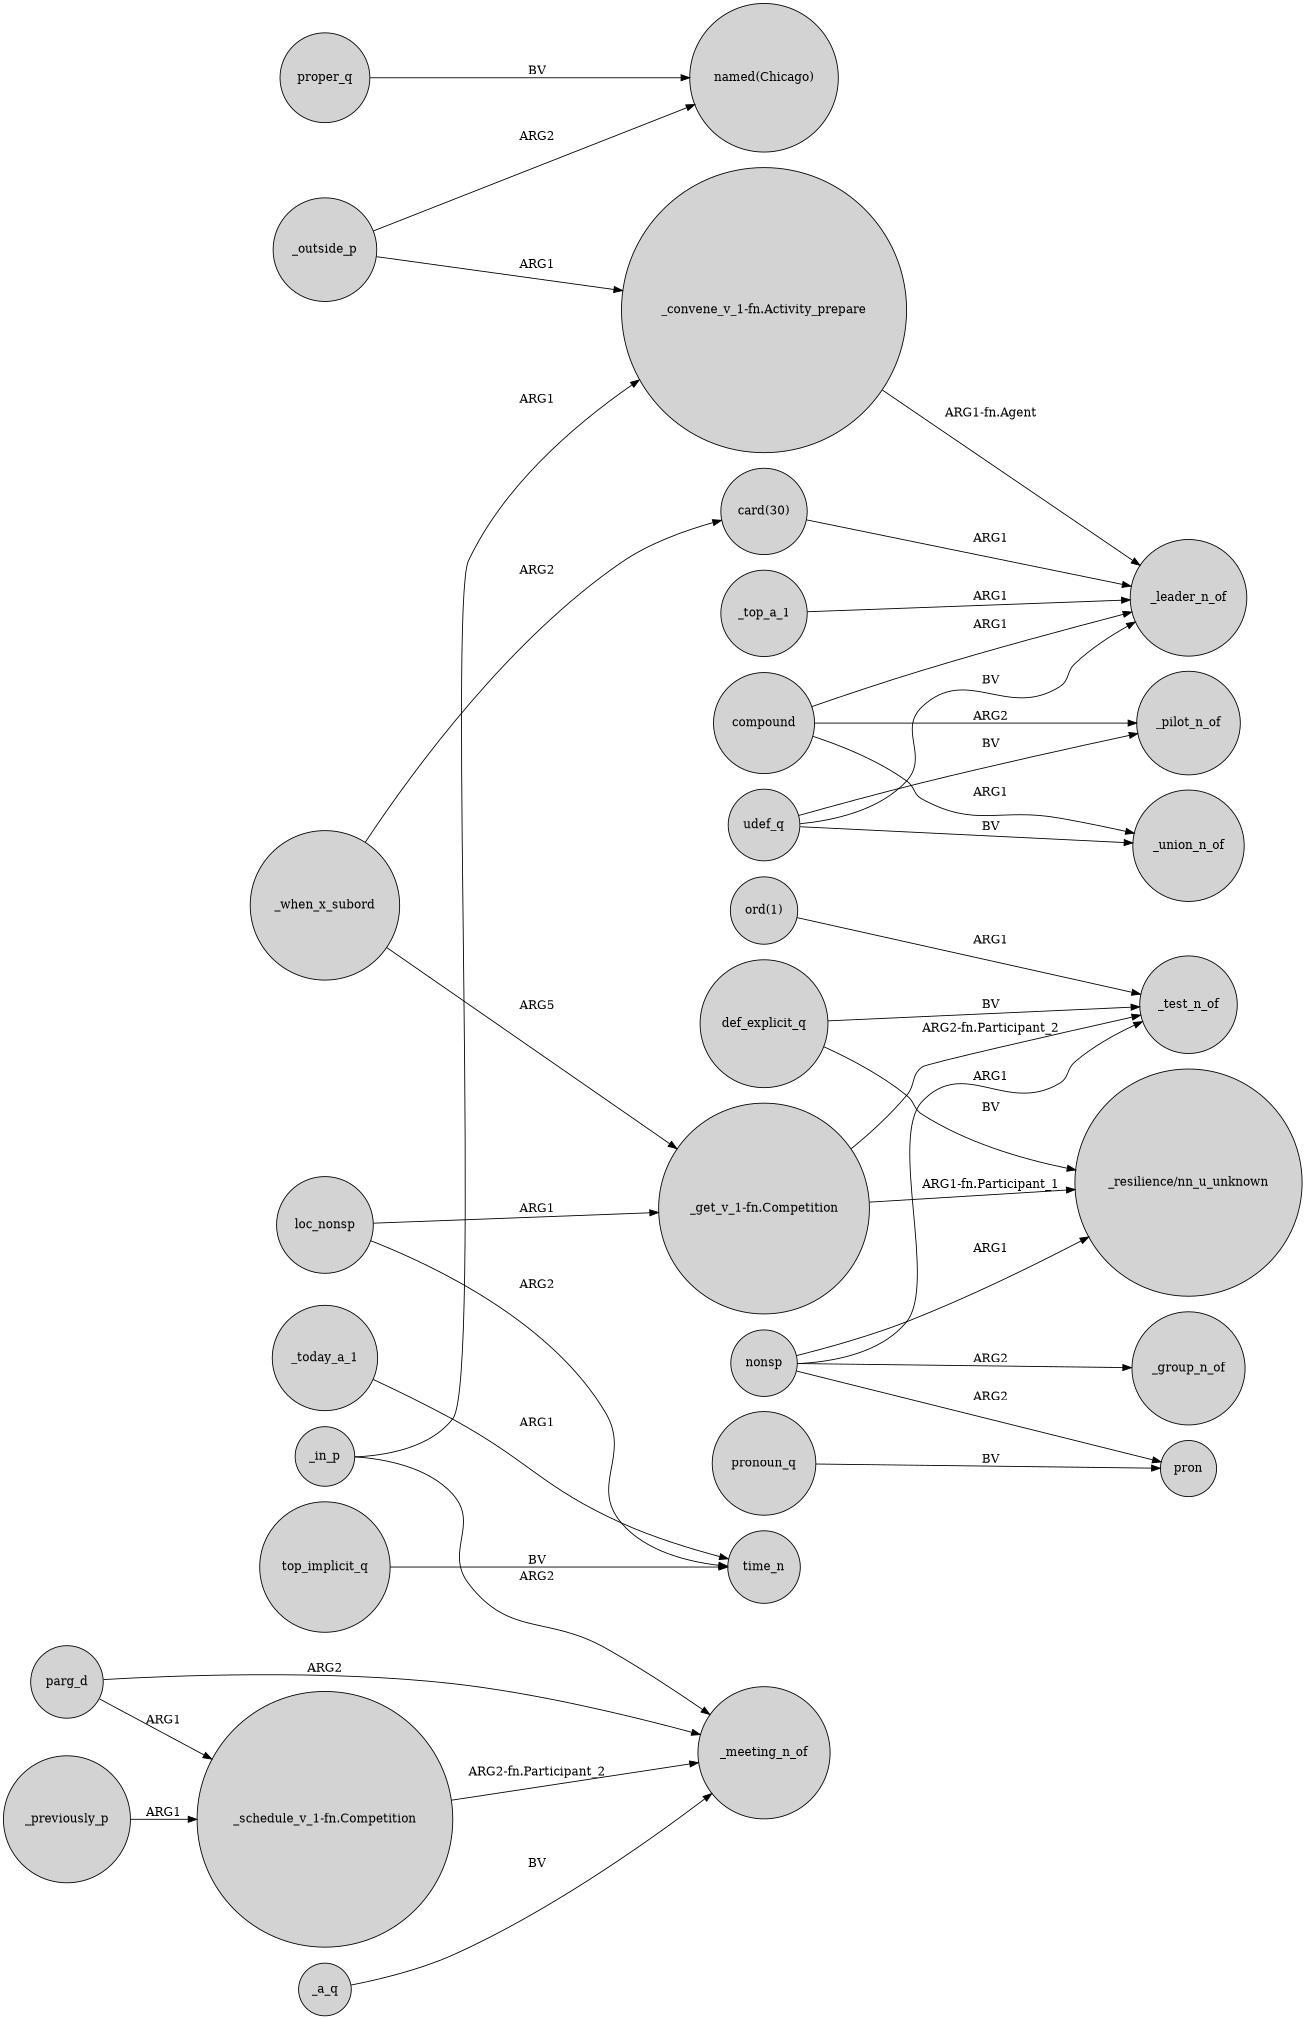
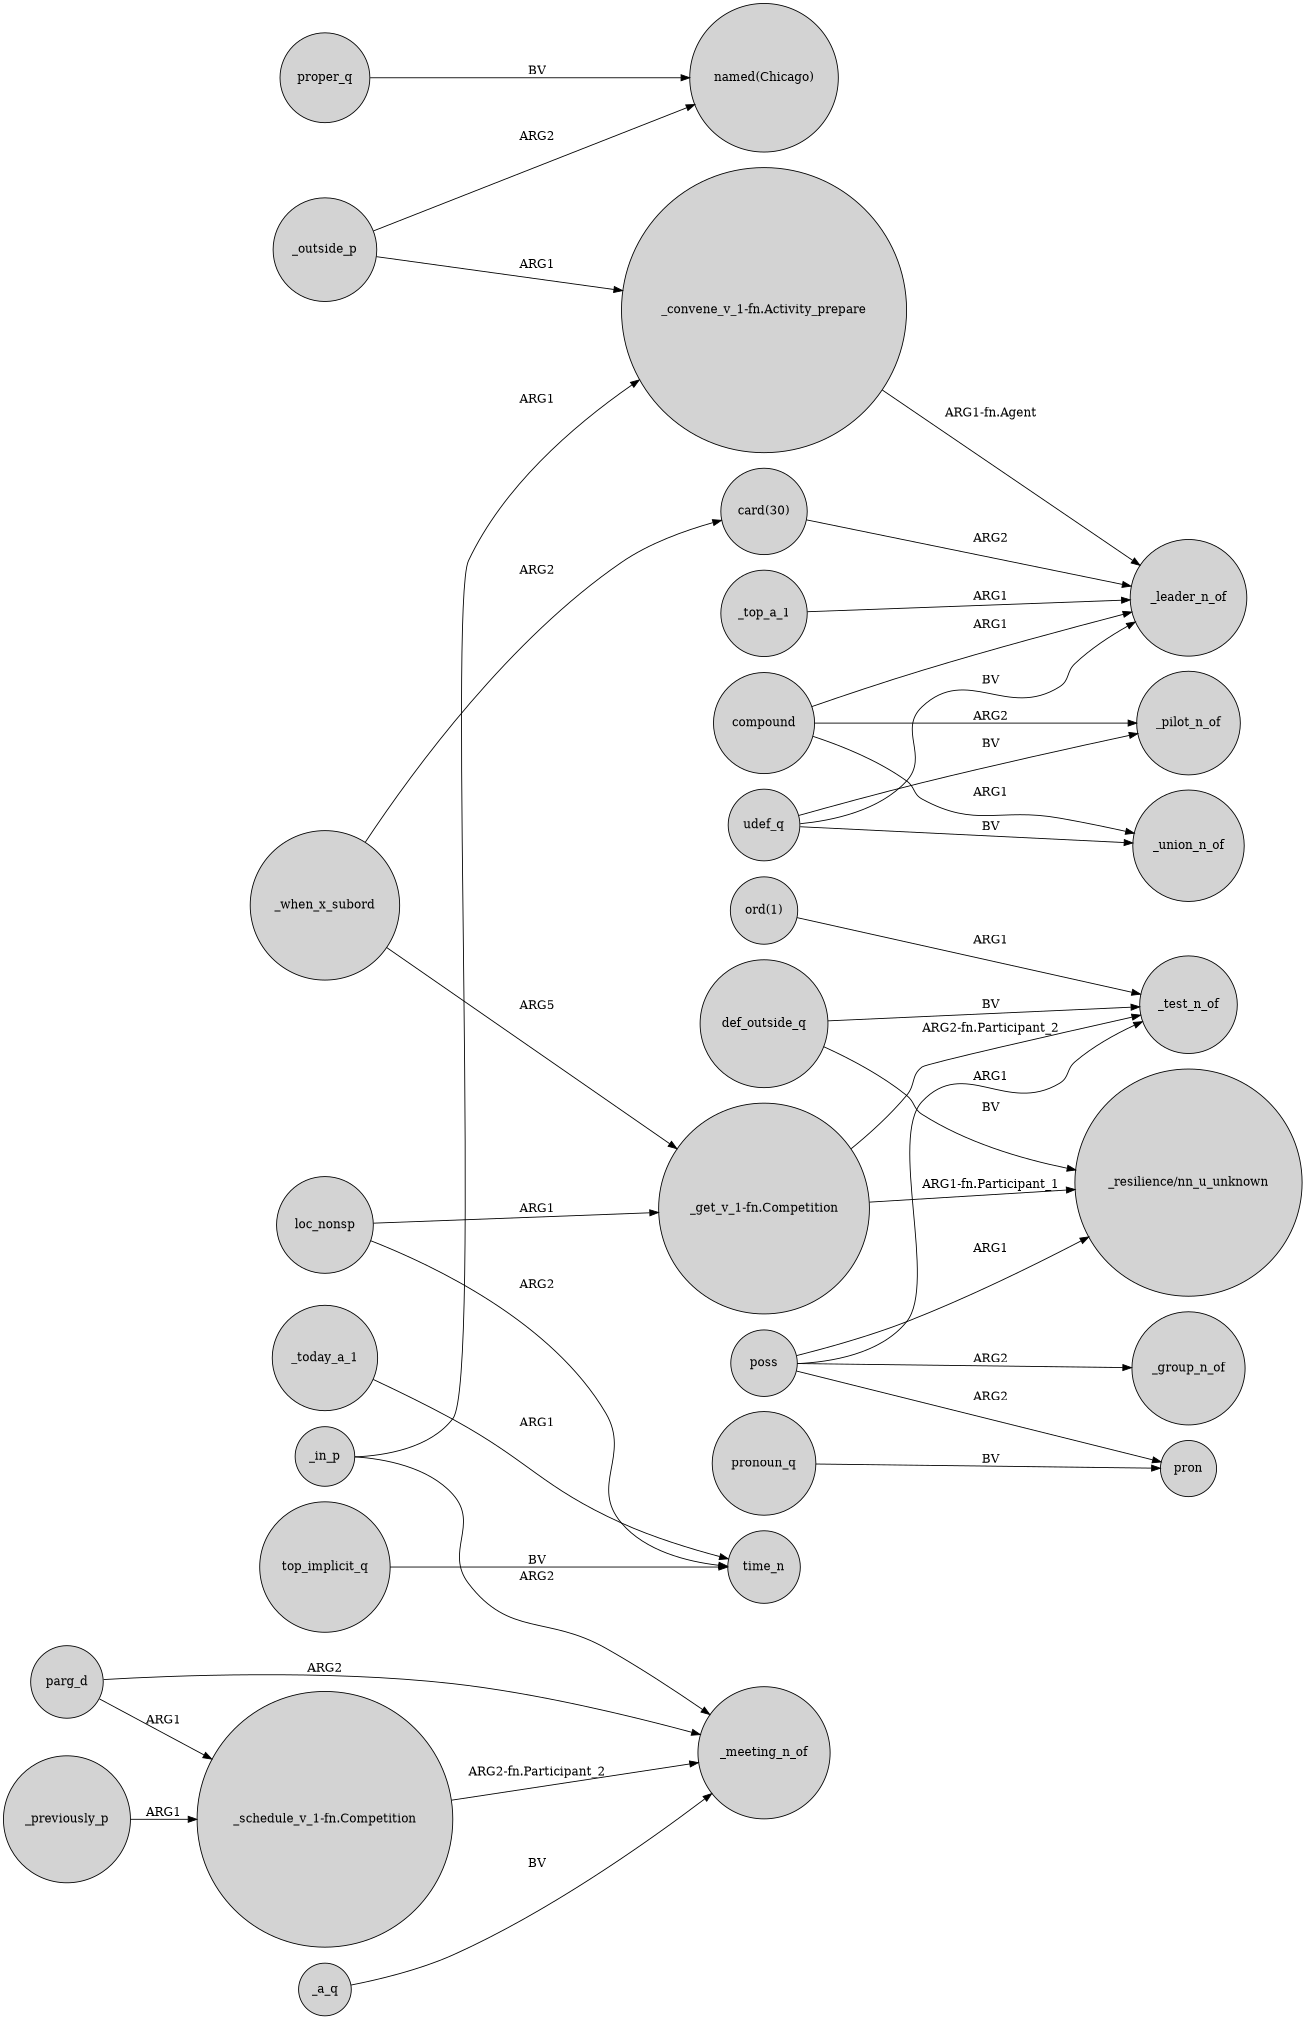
(991, 539) -> (991, 539)
(764, 1024) -> (764, 1024)
(764, 1363) -> (764, 1363)
